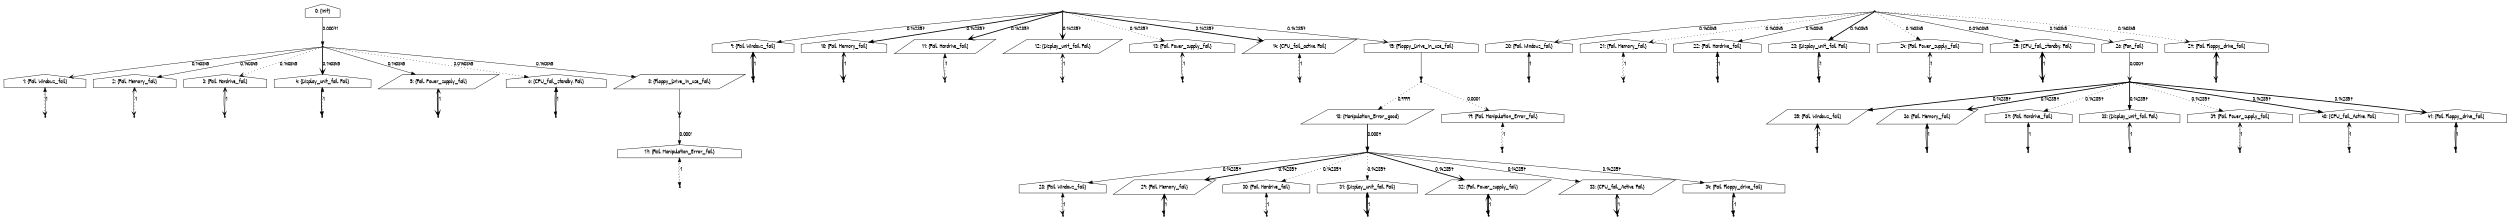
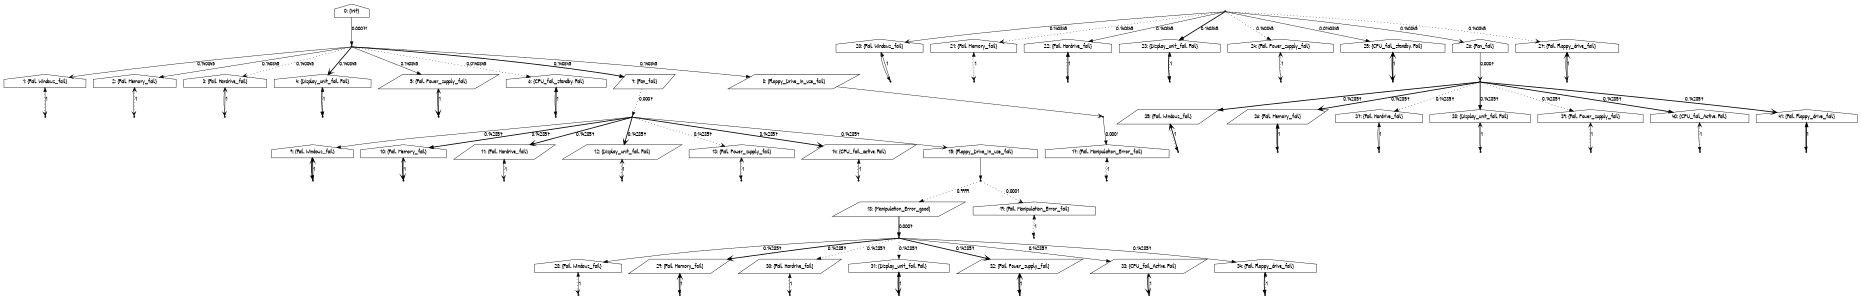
none -> (644, 82)
(1266, 187) -> (790, 266)
